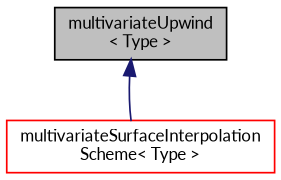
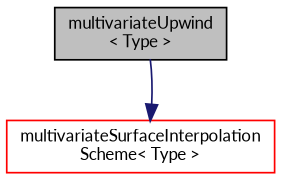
(129, 99) -> (152, 82)
